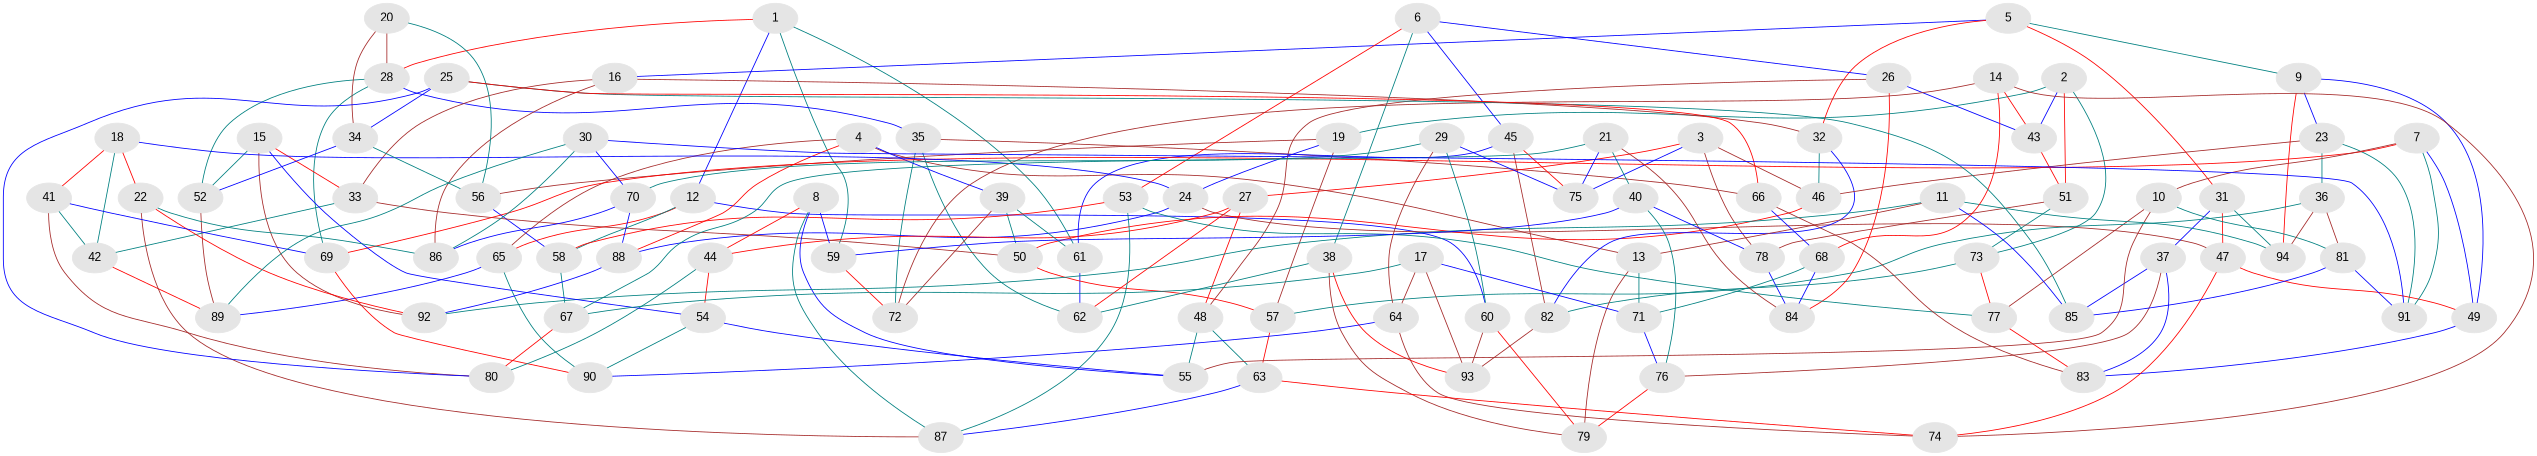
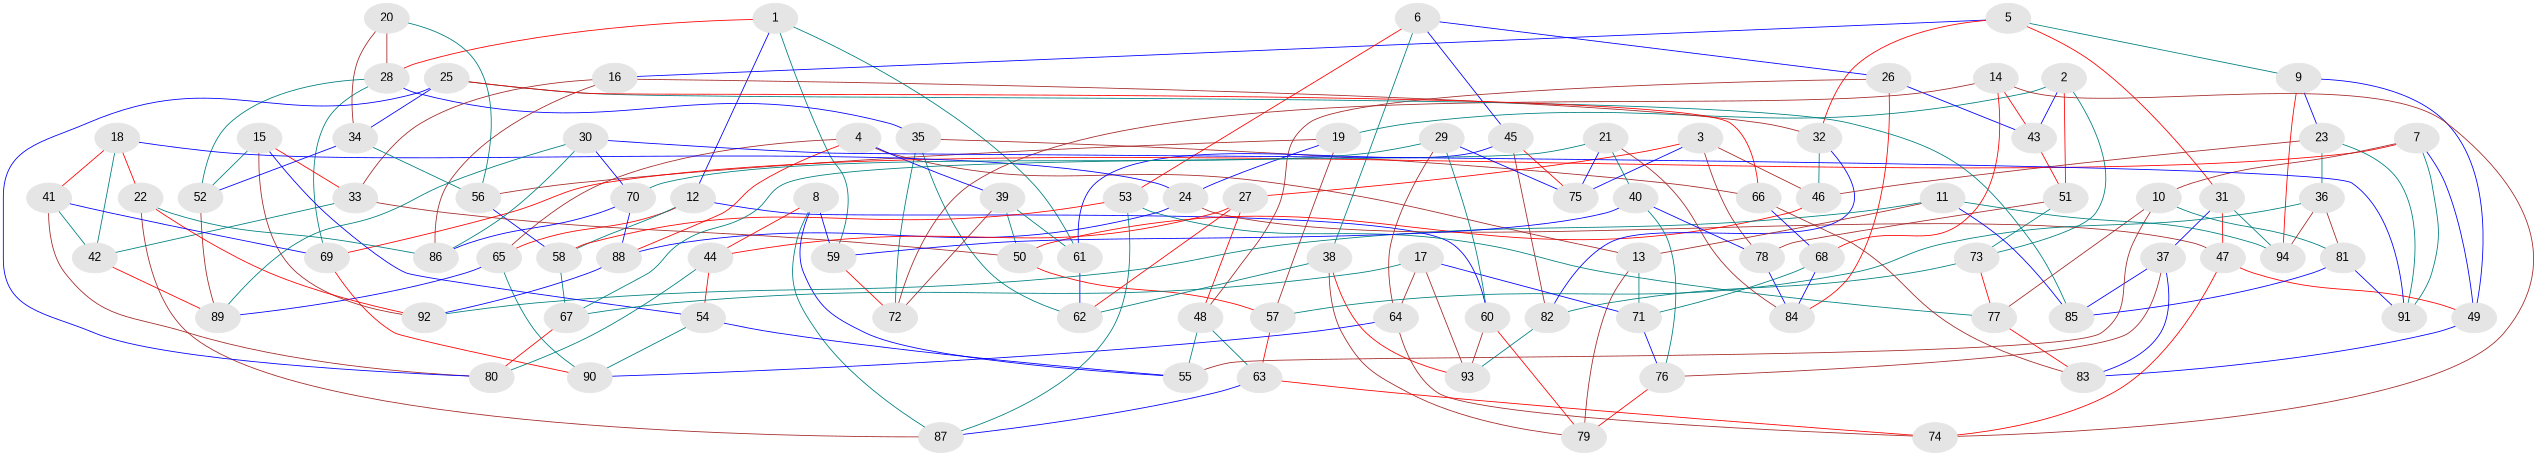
(1505, 350) -> (1505, 350)
